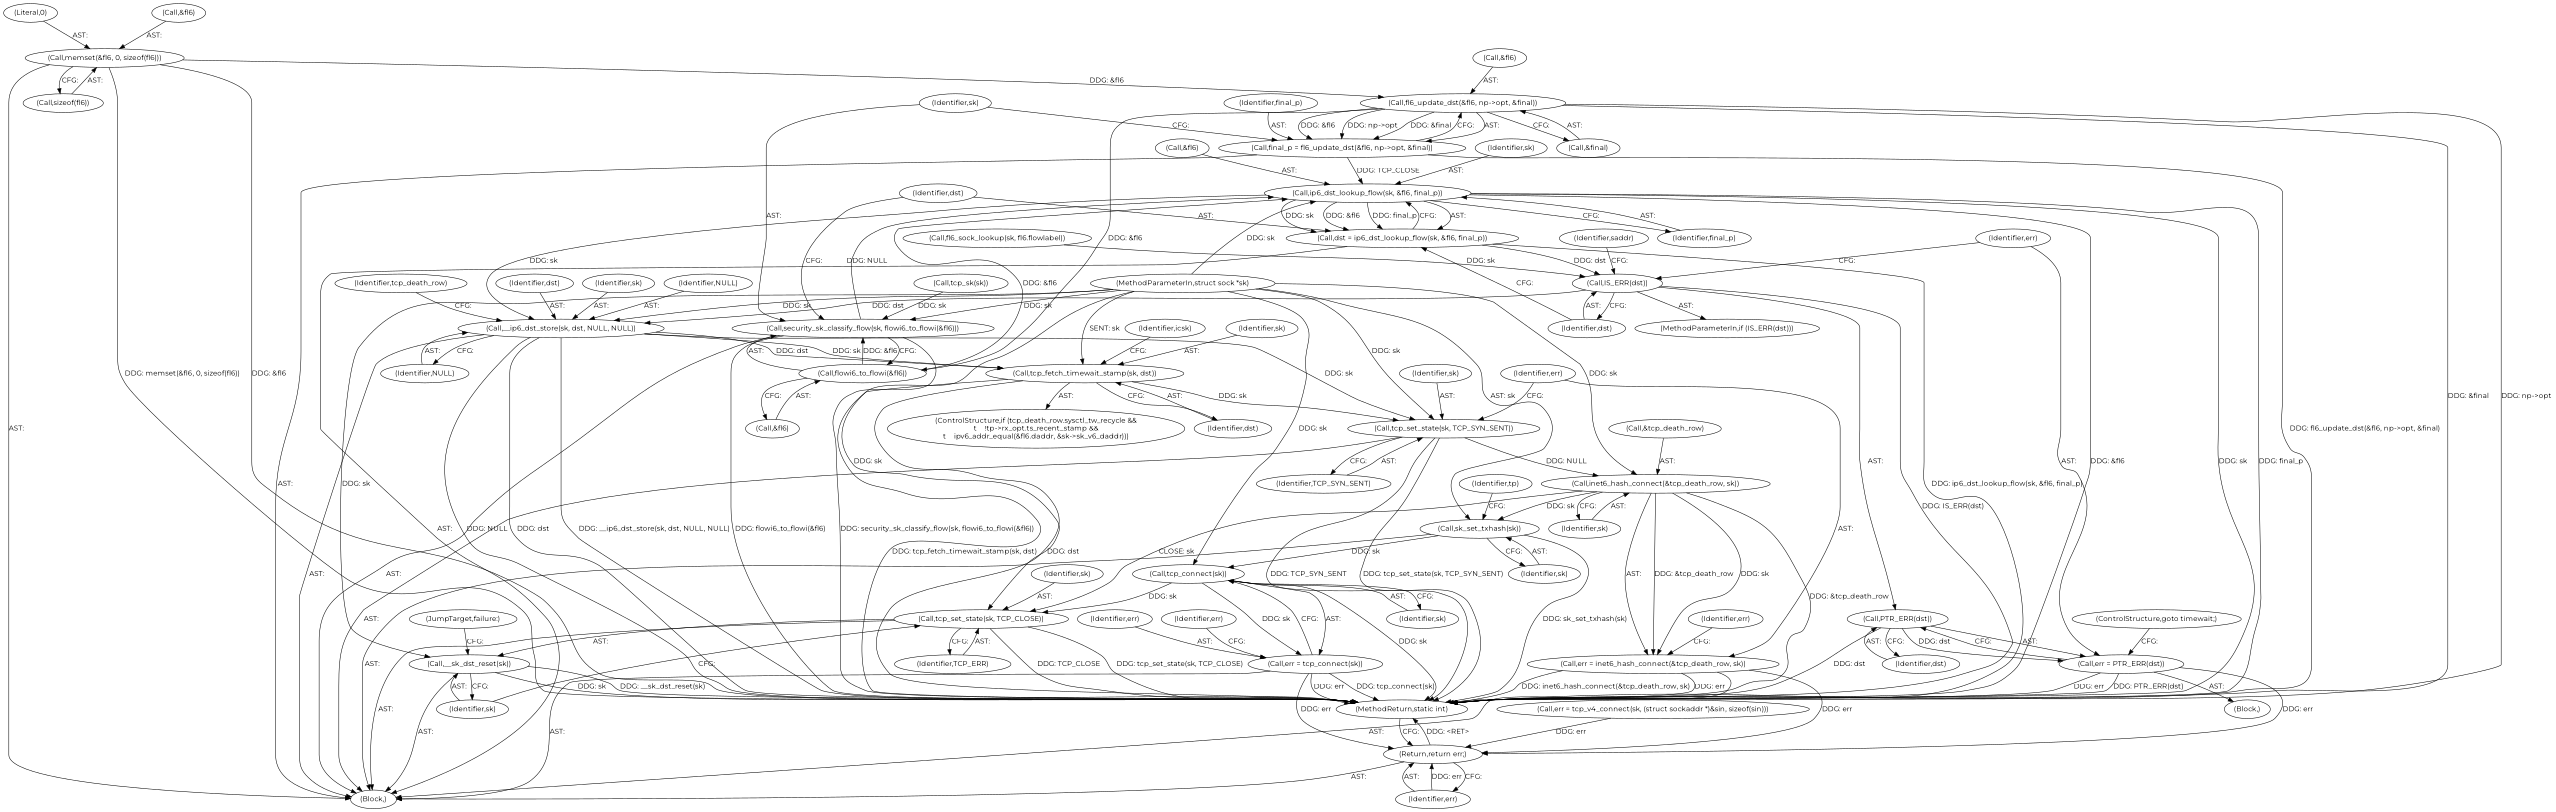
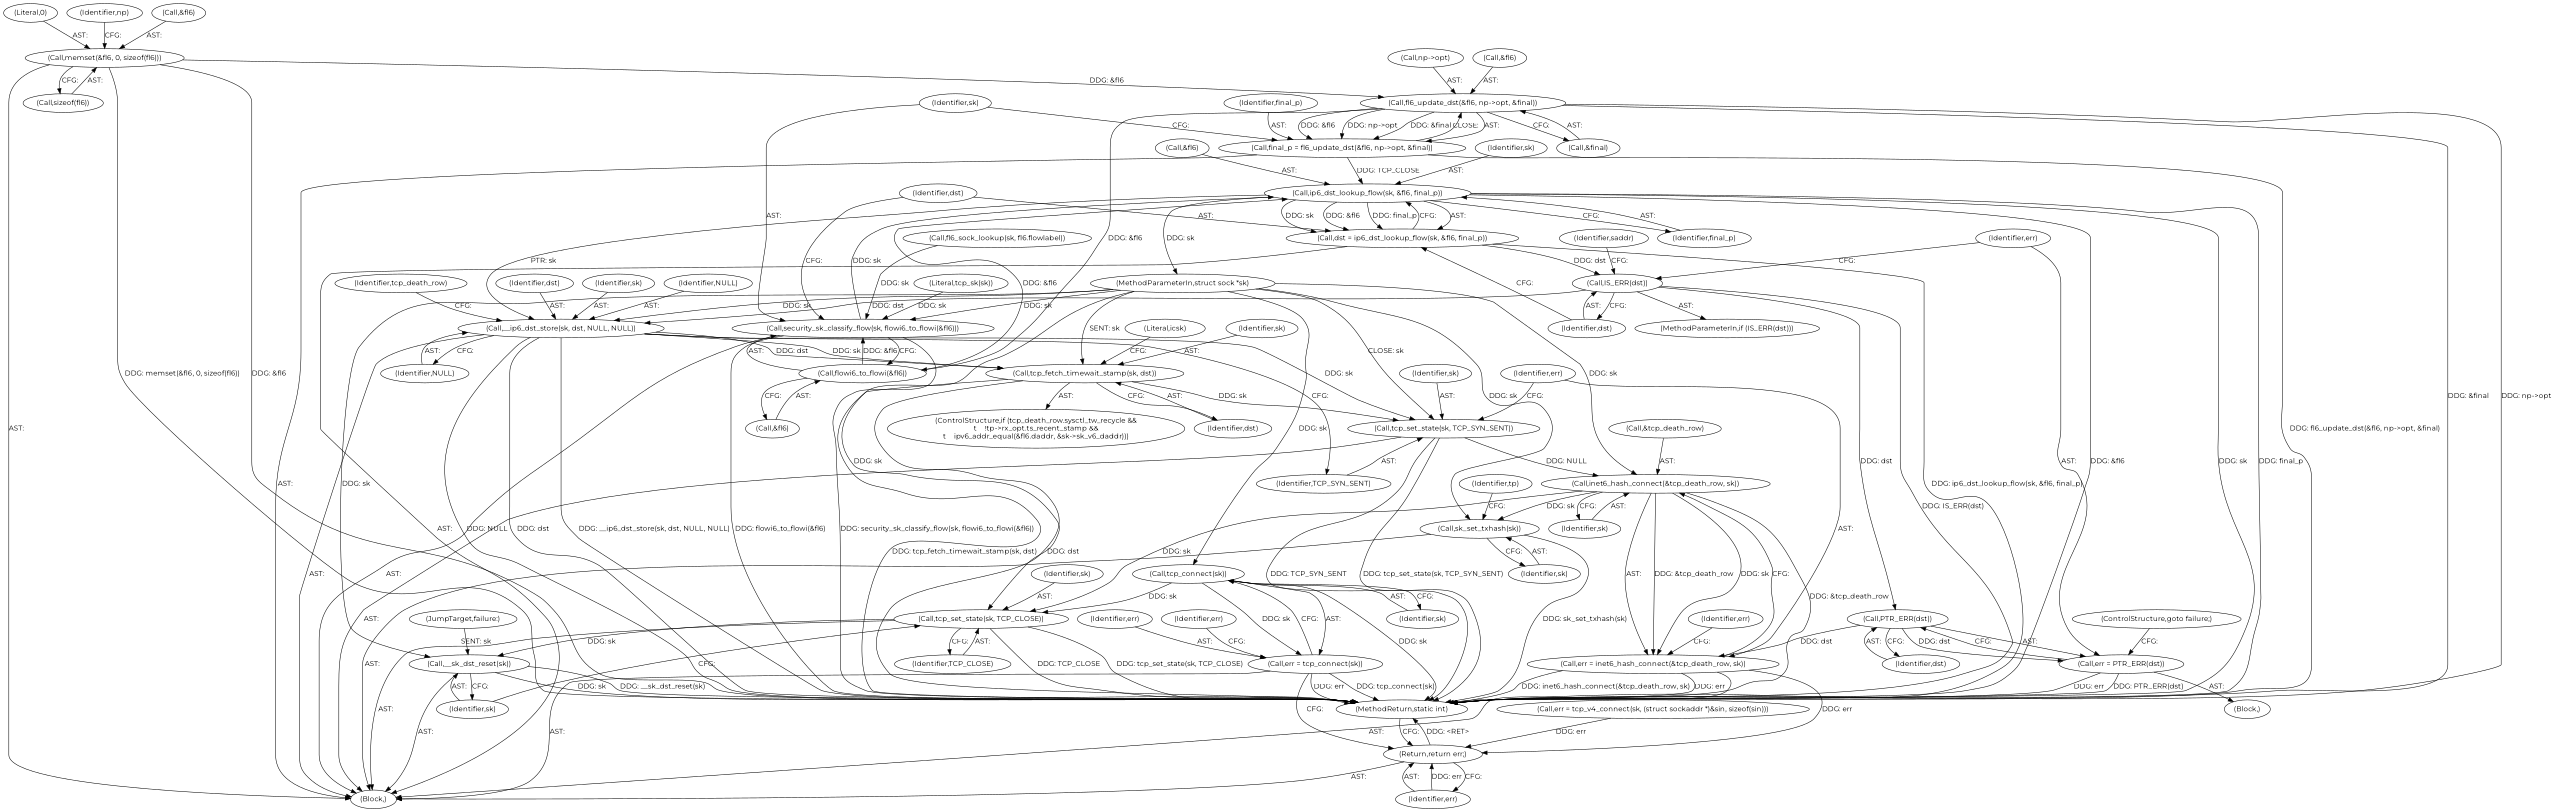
none -> (105, 13)
none -> (1426, 58)
(1467, 126) -> (1467, 126)
(1246, 230) -> (1171, 212)
(1322, 257) -> (885, 270)
(544, 261) -> (544, 261)
(867, 261) -> (867, 261)
(961, 283) -> (961, 283)
(1165, 328) -> (1165, 328)
(1386, 351) -> (1386, 351)
(1503, 396) -> (1503, 396)
(1366, 449) -> (1039, 341)
(1877, 461) -> (1877, 461)
(1177, 551) -> (1177, 551)
(1336, 551) -> none
none -> (1772, 567)
(2157, 619) -> (2157, 619)
(476, 642) -> (476, 642)
(602, 642) -> (602, 642)
(953, 664) -> (953, 664)
(1742, 691) -> (1792, 640)
(1316, 709) -> (1316, 709)
(1948, 746) -> none
